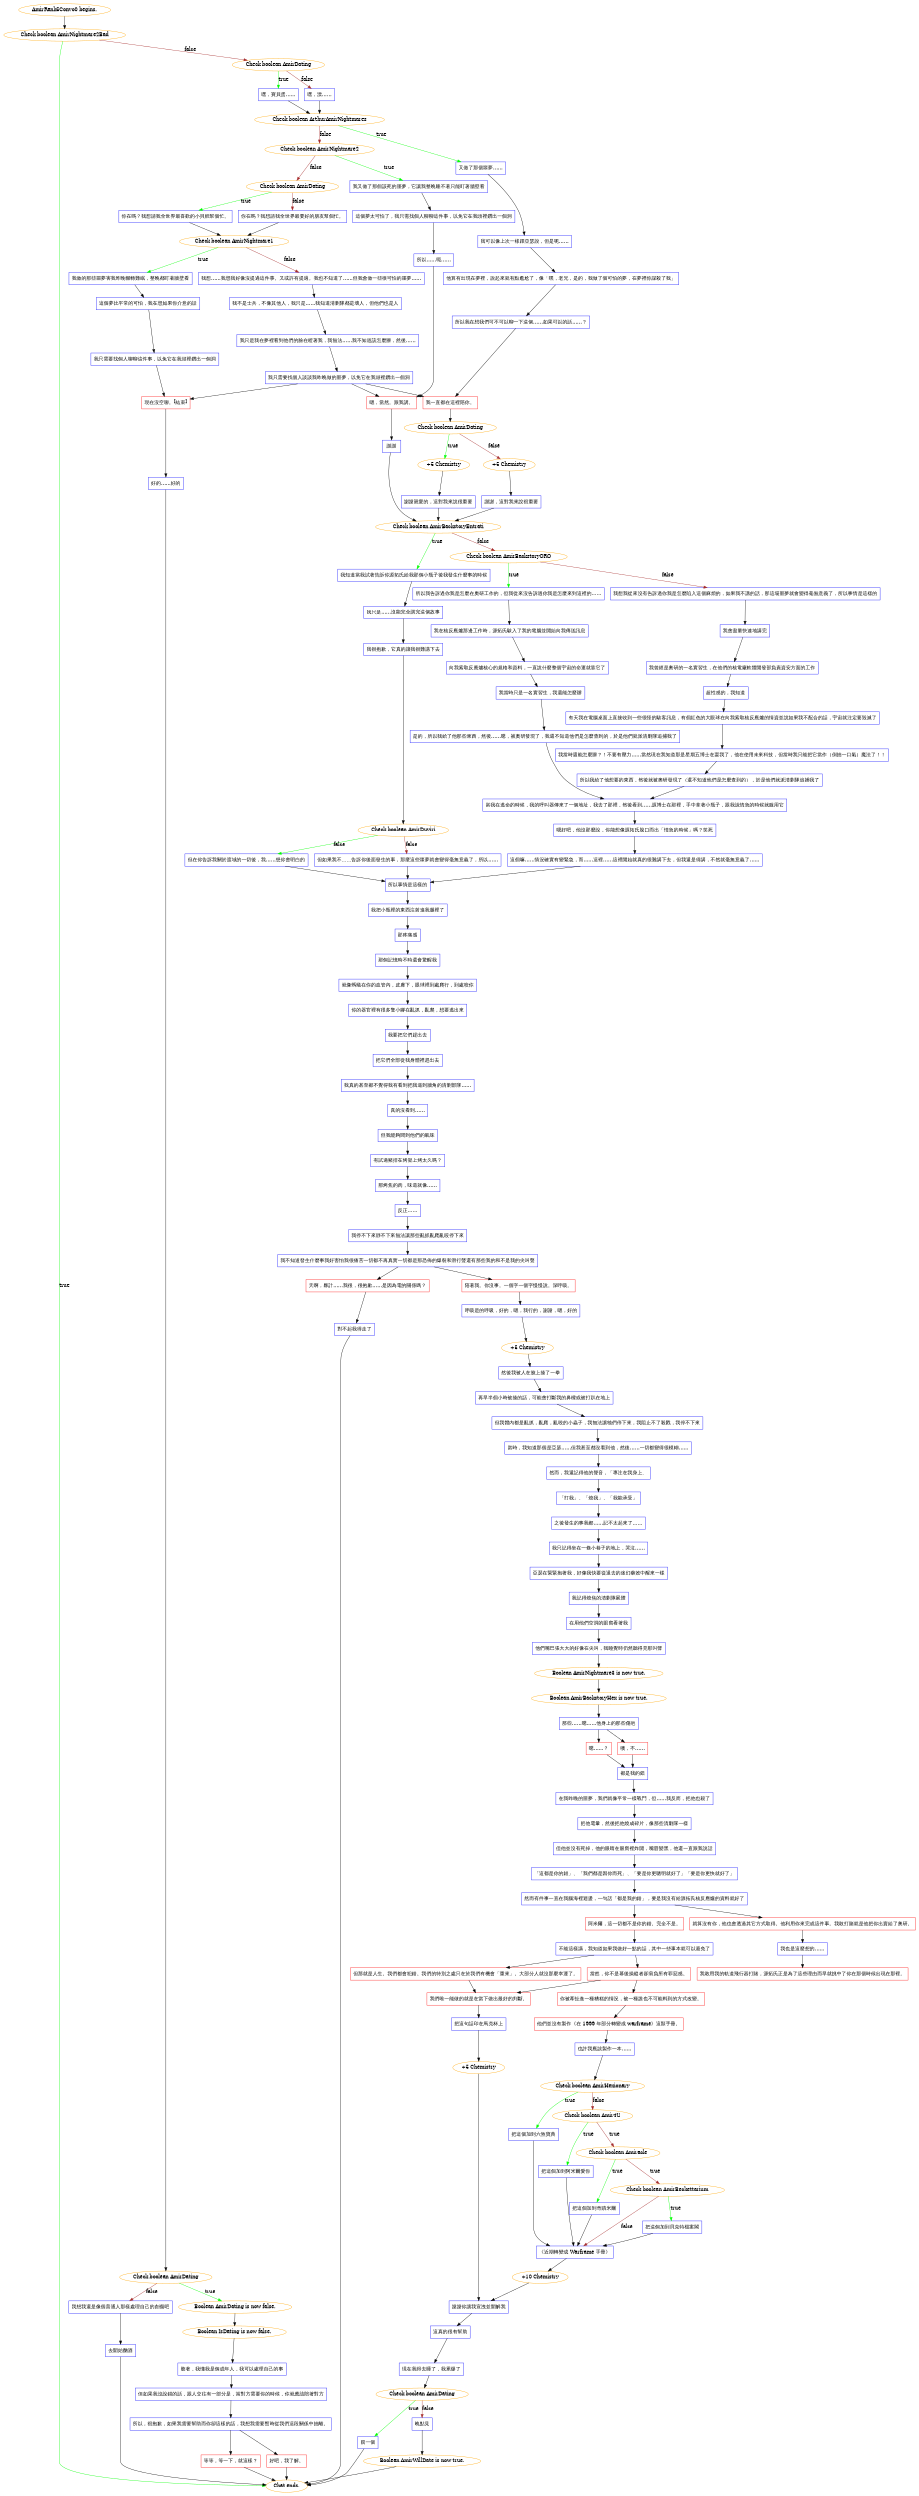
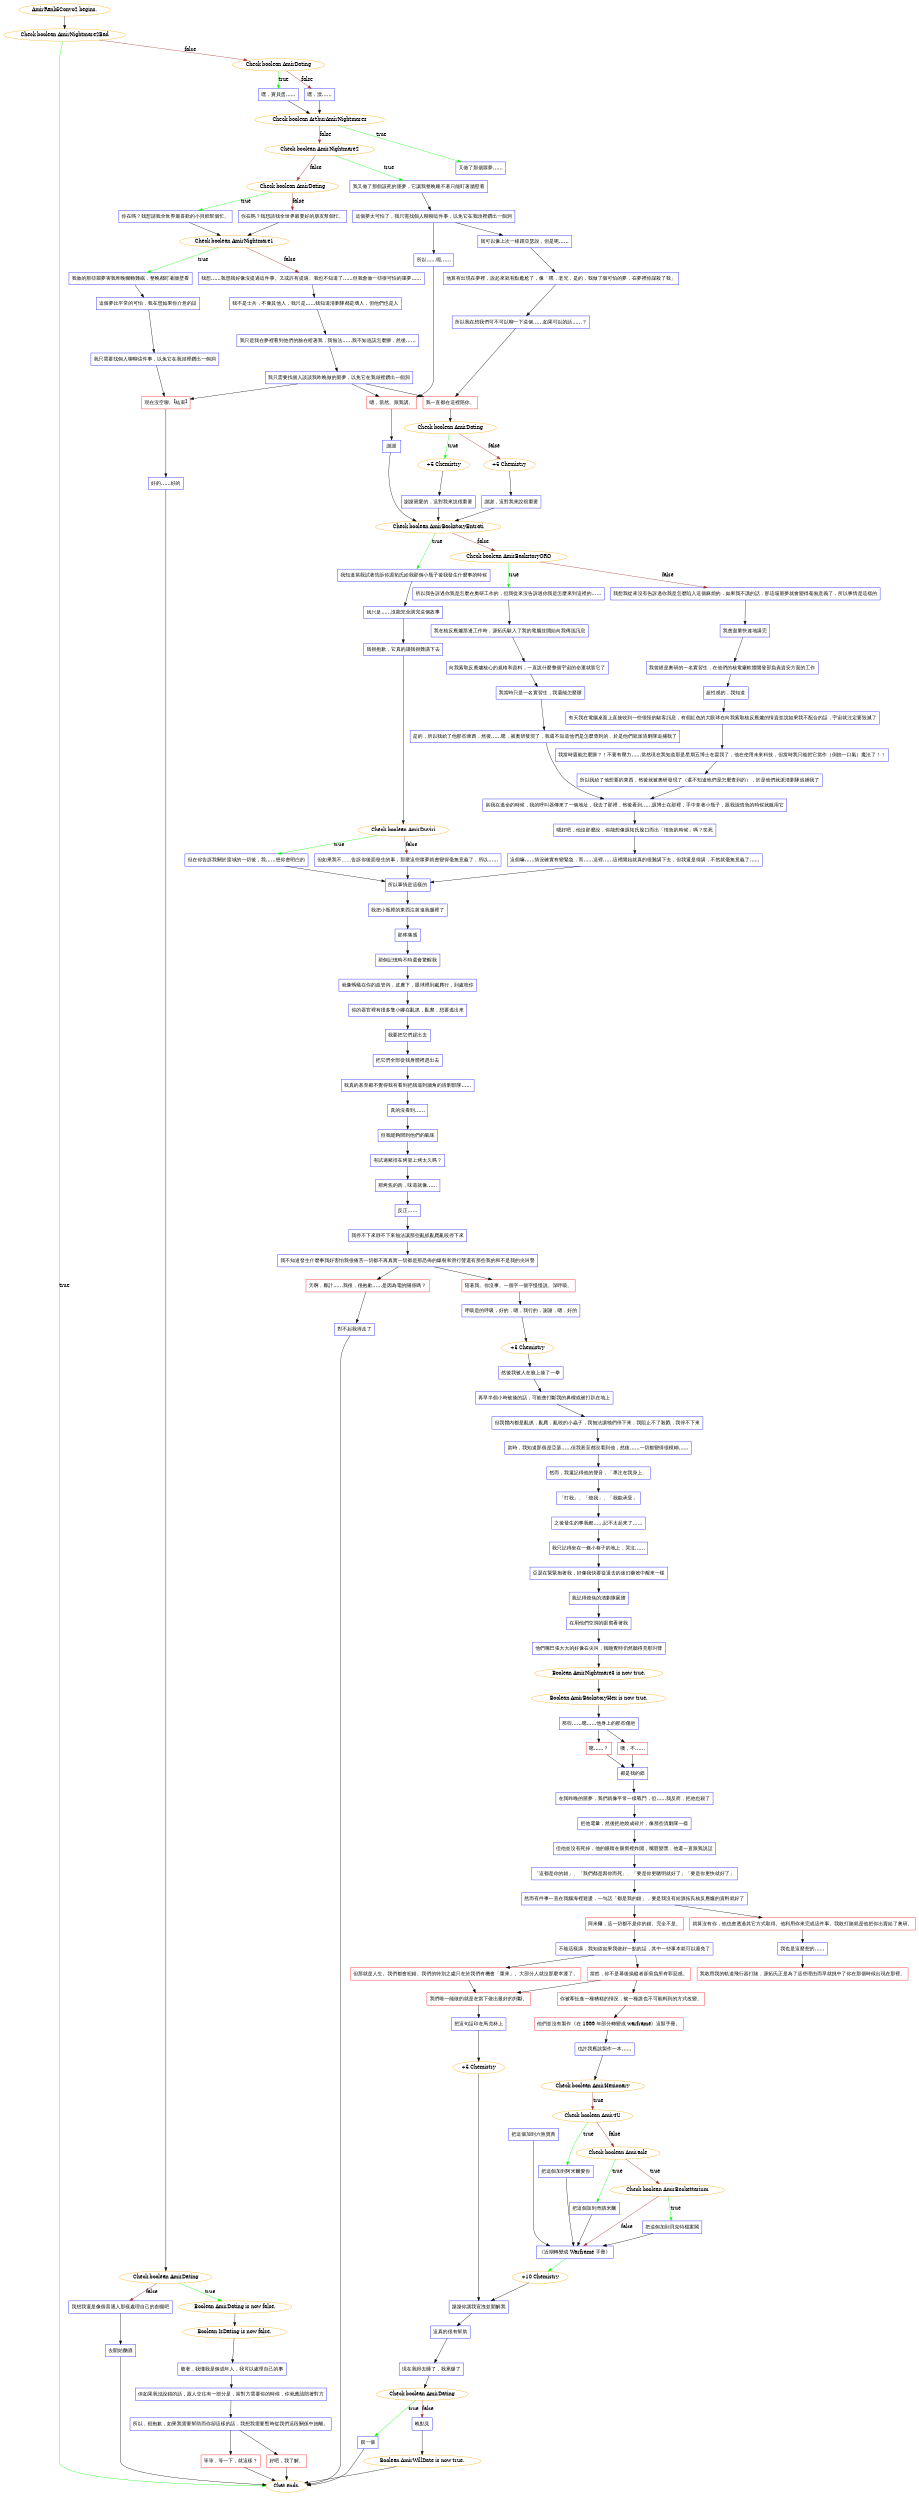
(65, 10) -> (65, 10)
(512, 200) -> (478, 229)
(339, 845) -> (339, 845)
(598, 2101) -> (598, 2101)
(555, 2105) -> none
(615, 2134) -> (615, 2134)
(559, 2264) -> (559, 2264)
